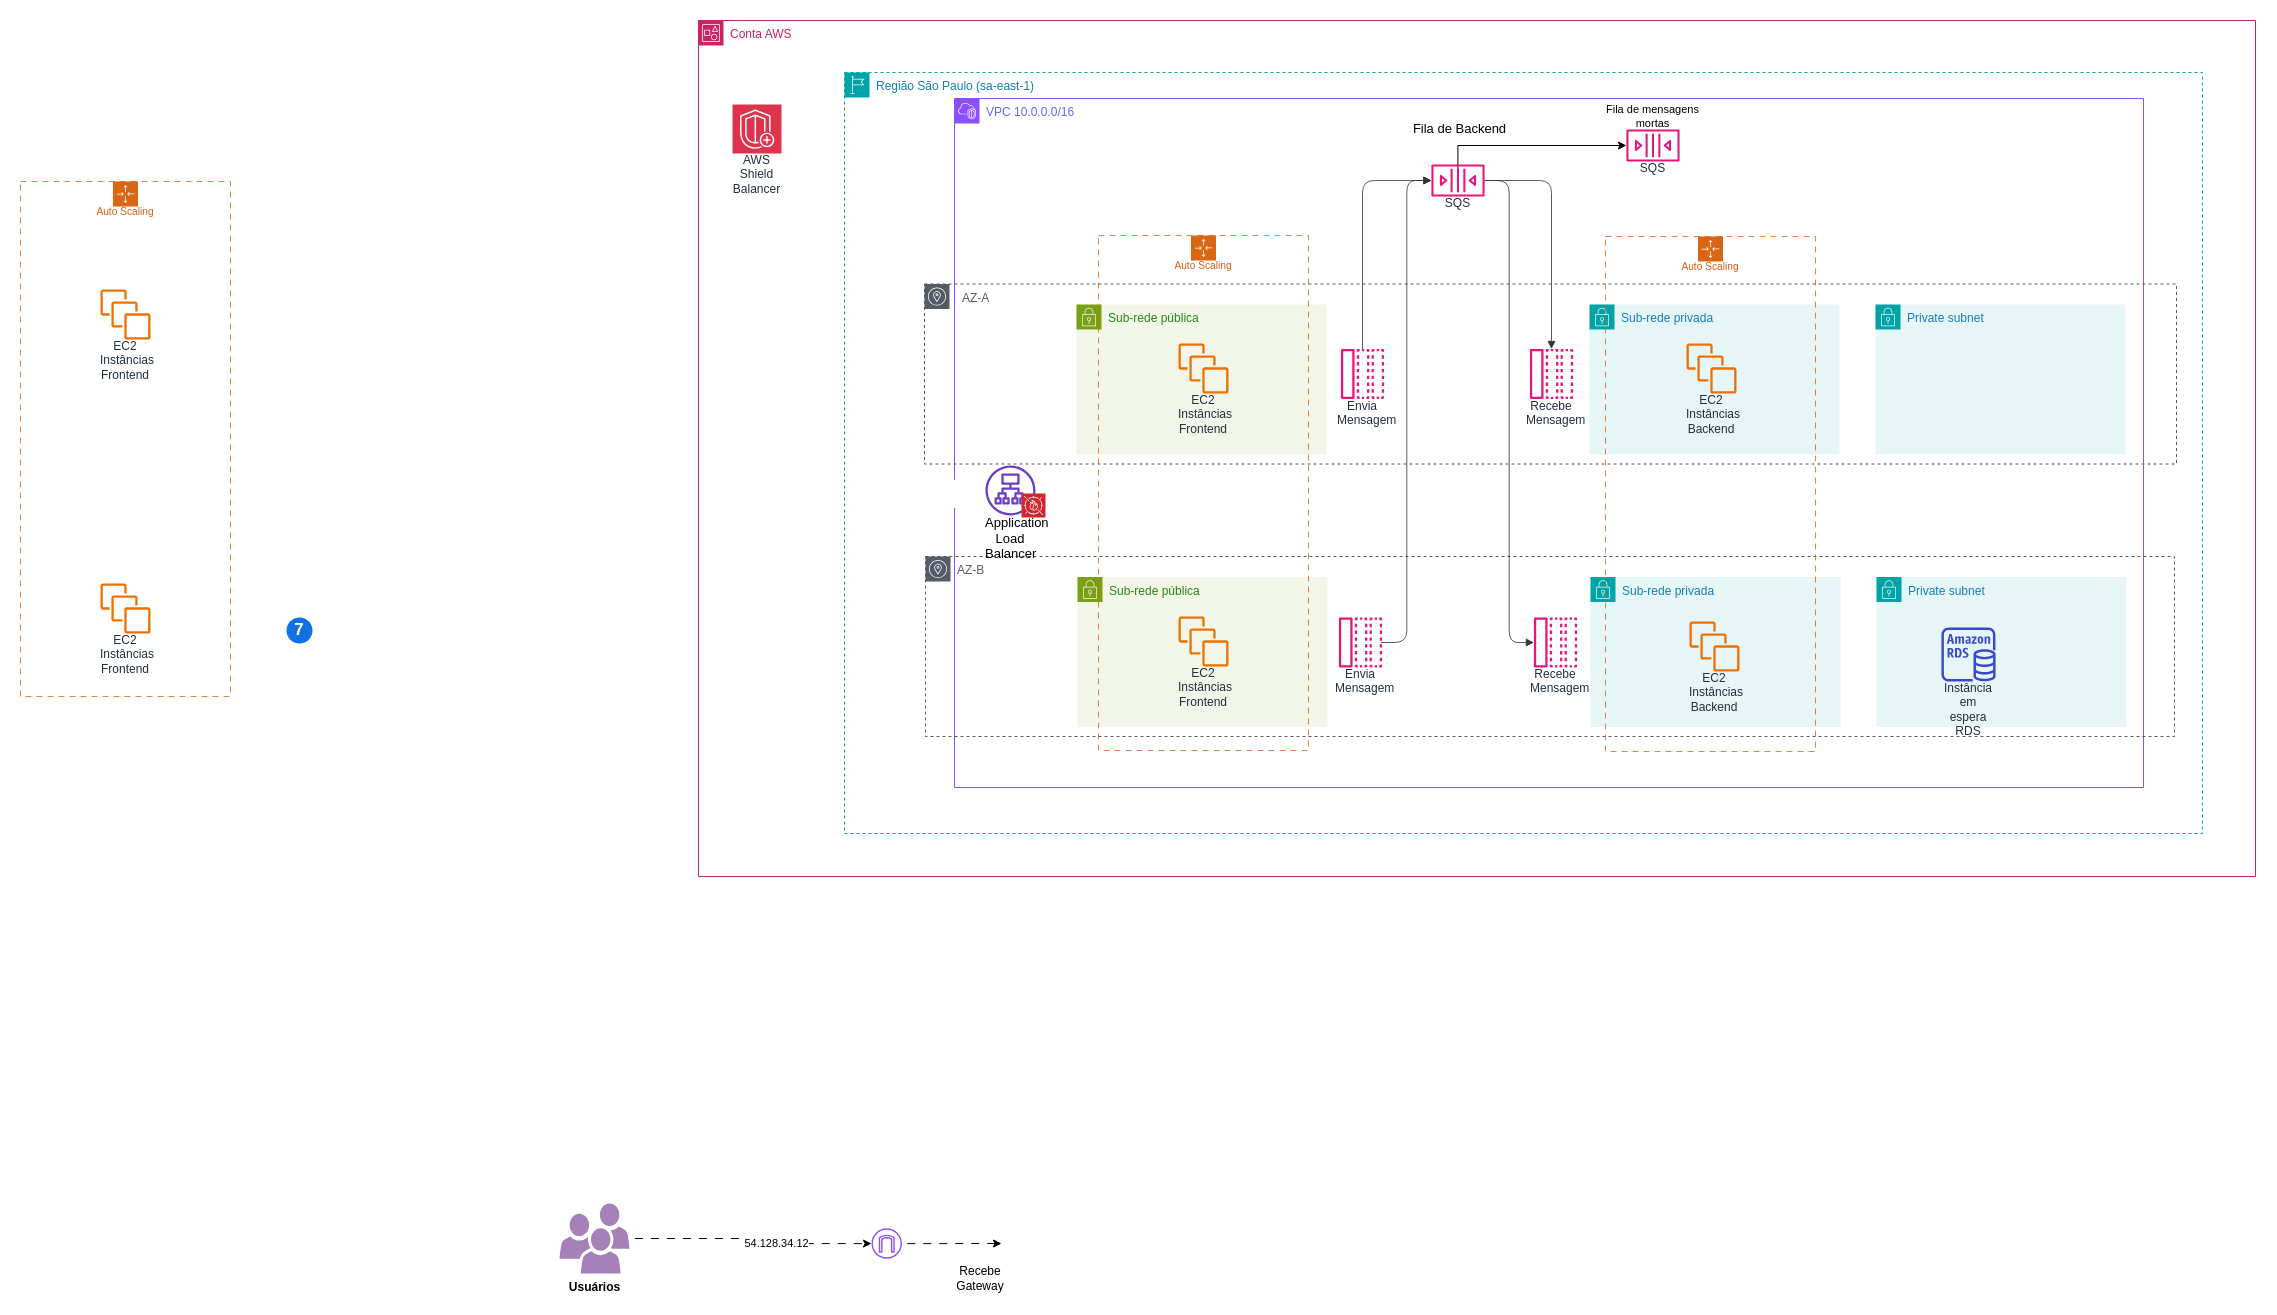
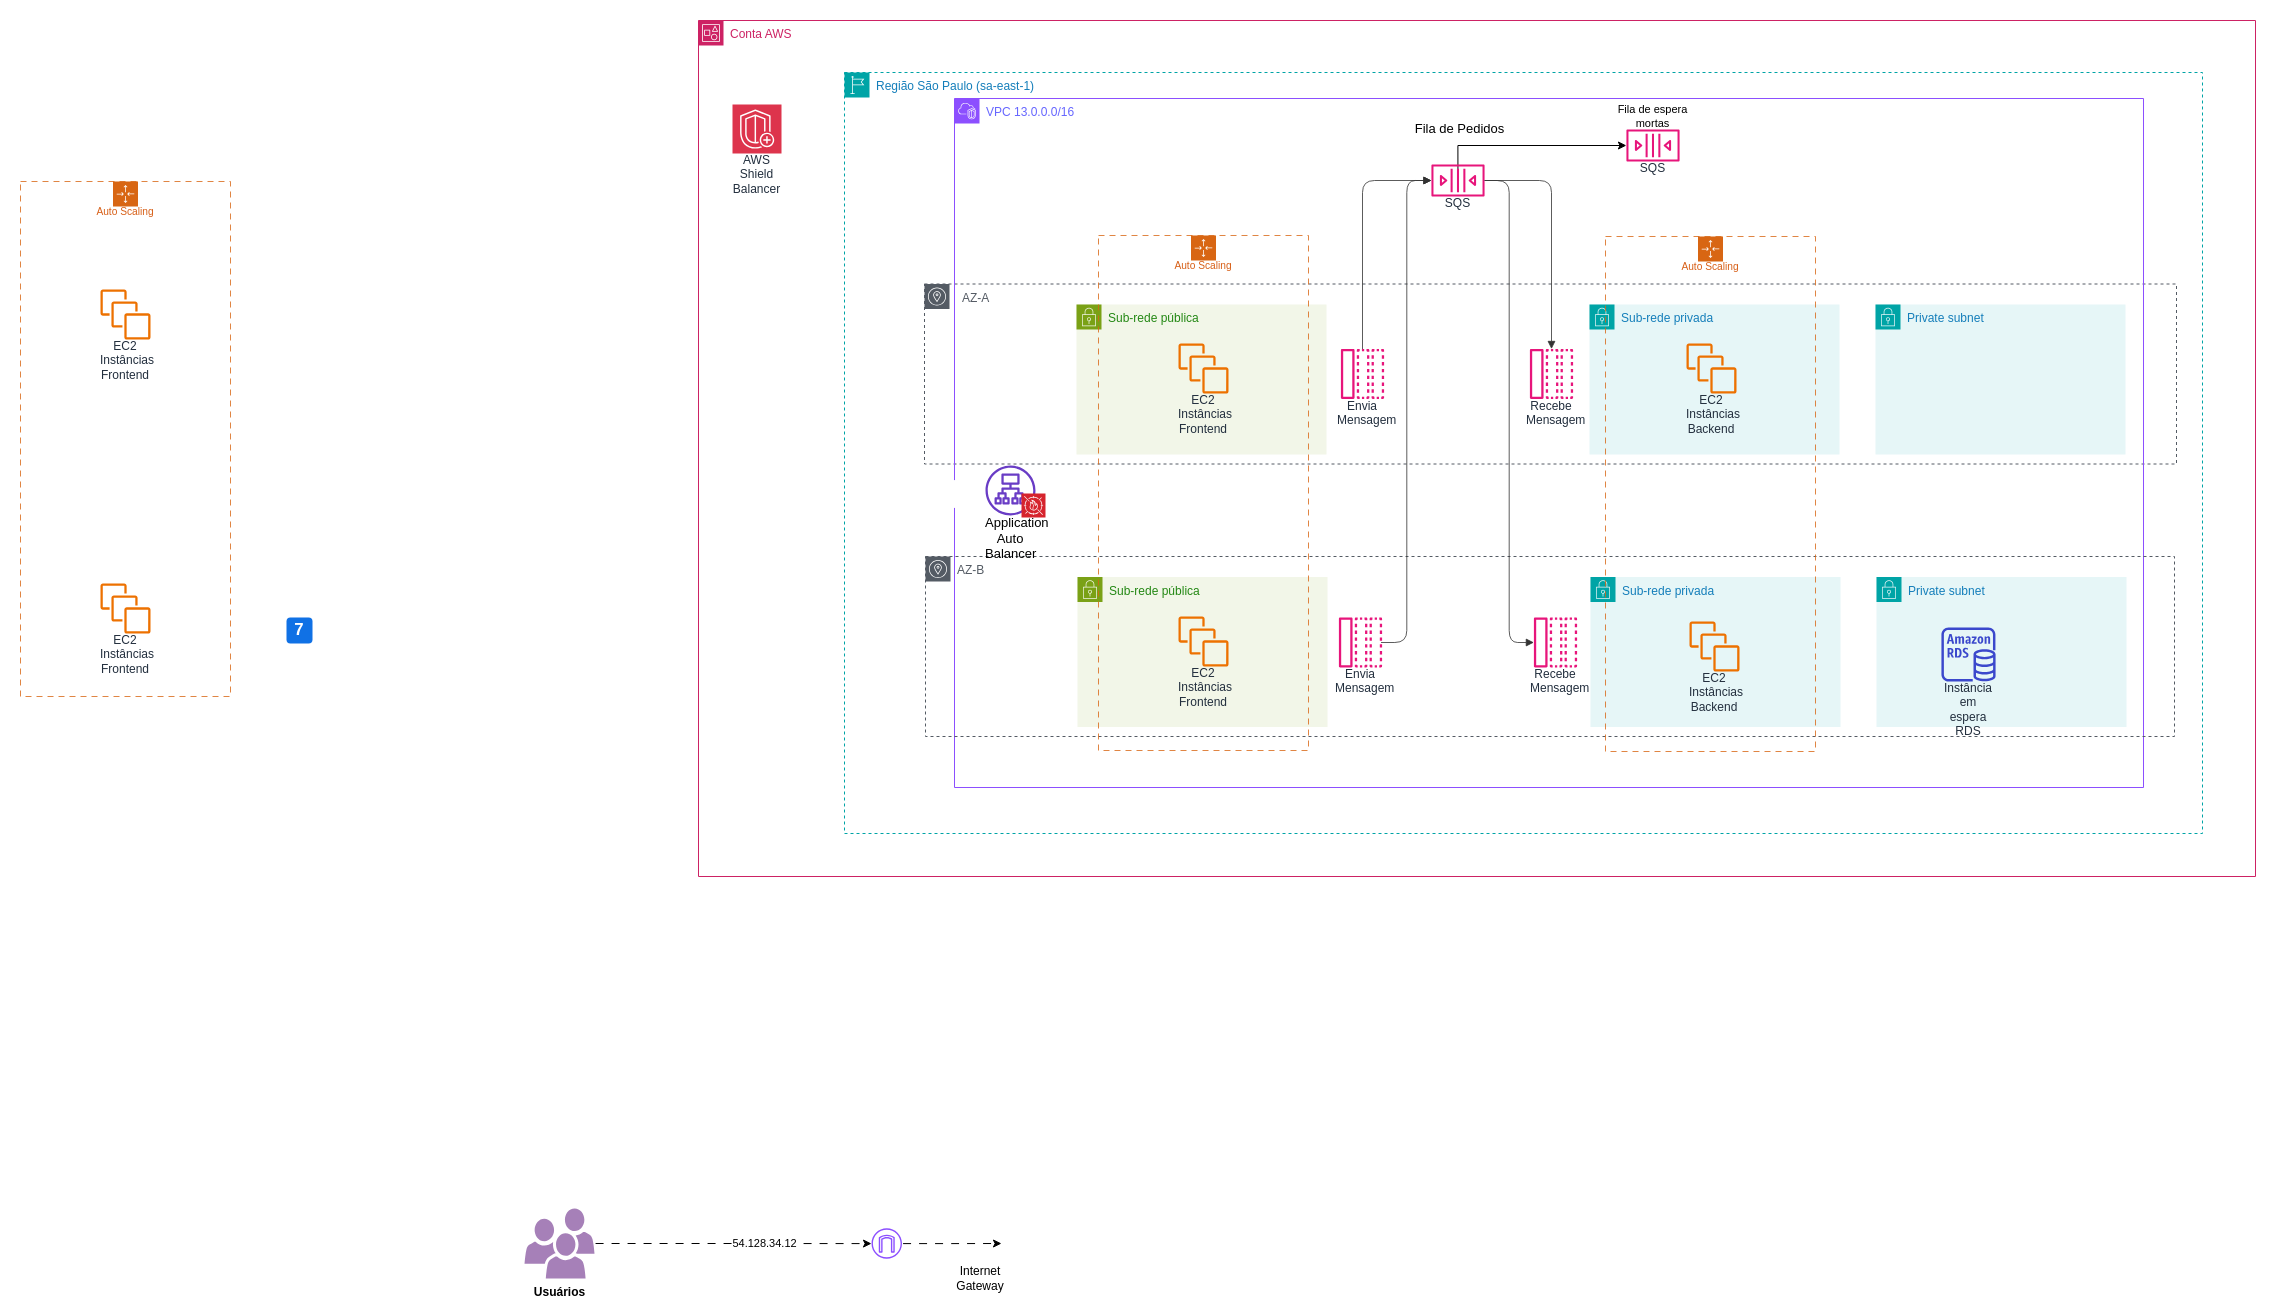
(1031, 113) -> (1031, 113)
(1653, 117) -> (1653, 117)
(1460, 129) -> (1460, 129)
(1011, 547) -> (1011, 547)
(300, 631) -> (300, 631)
(595, 1239) -> (560, 1244)
(981, 1279) -> (981, 1279)
